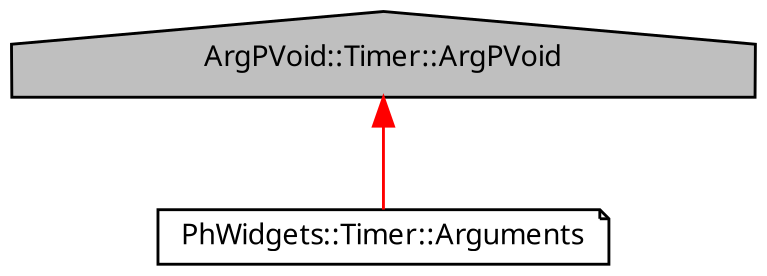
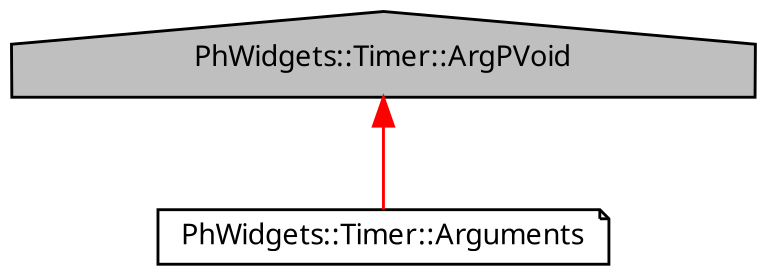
(383, 59) -> (383, 59)
